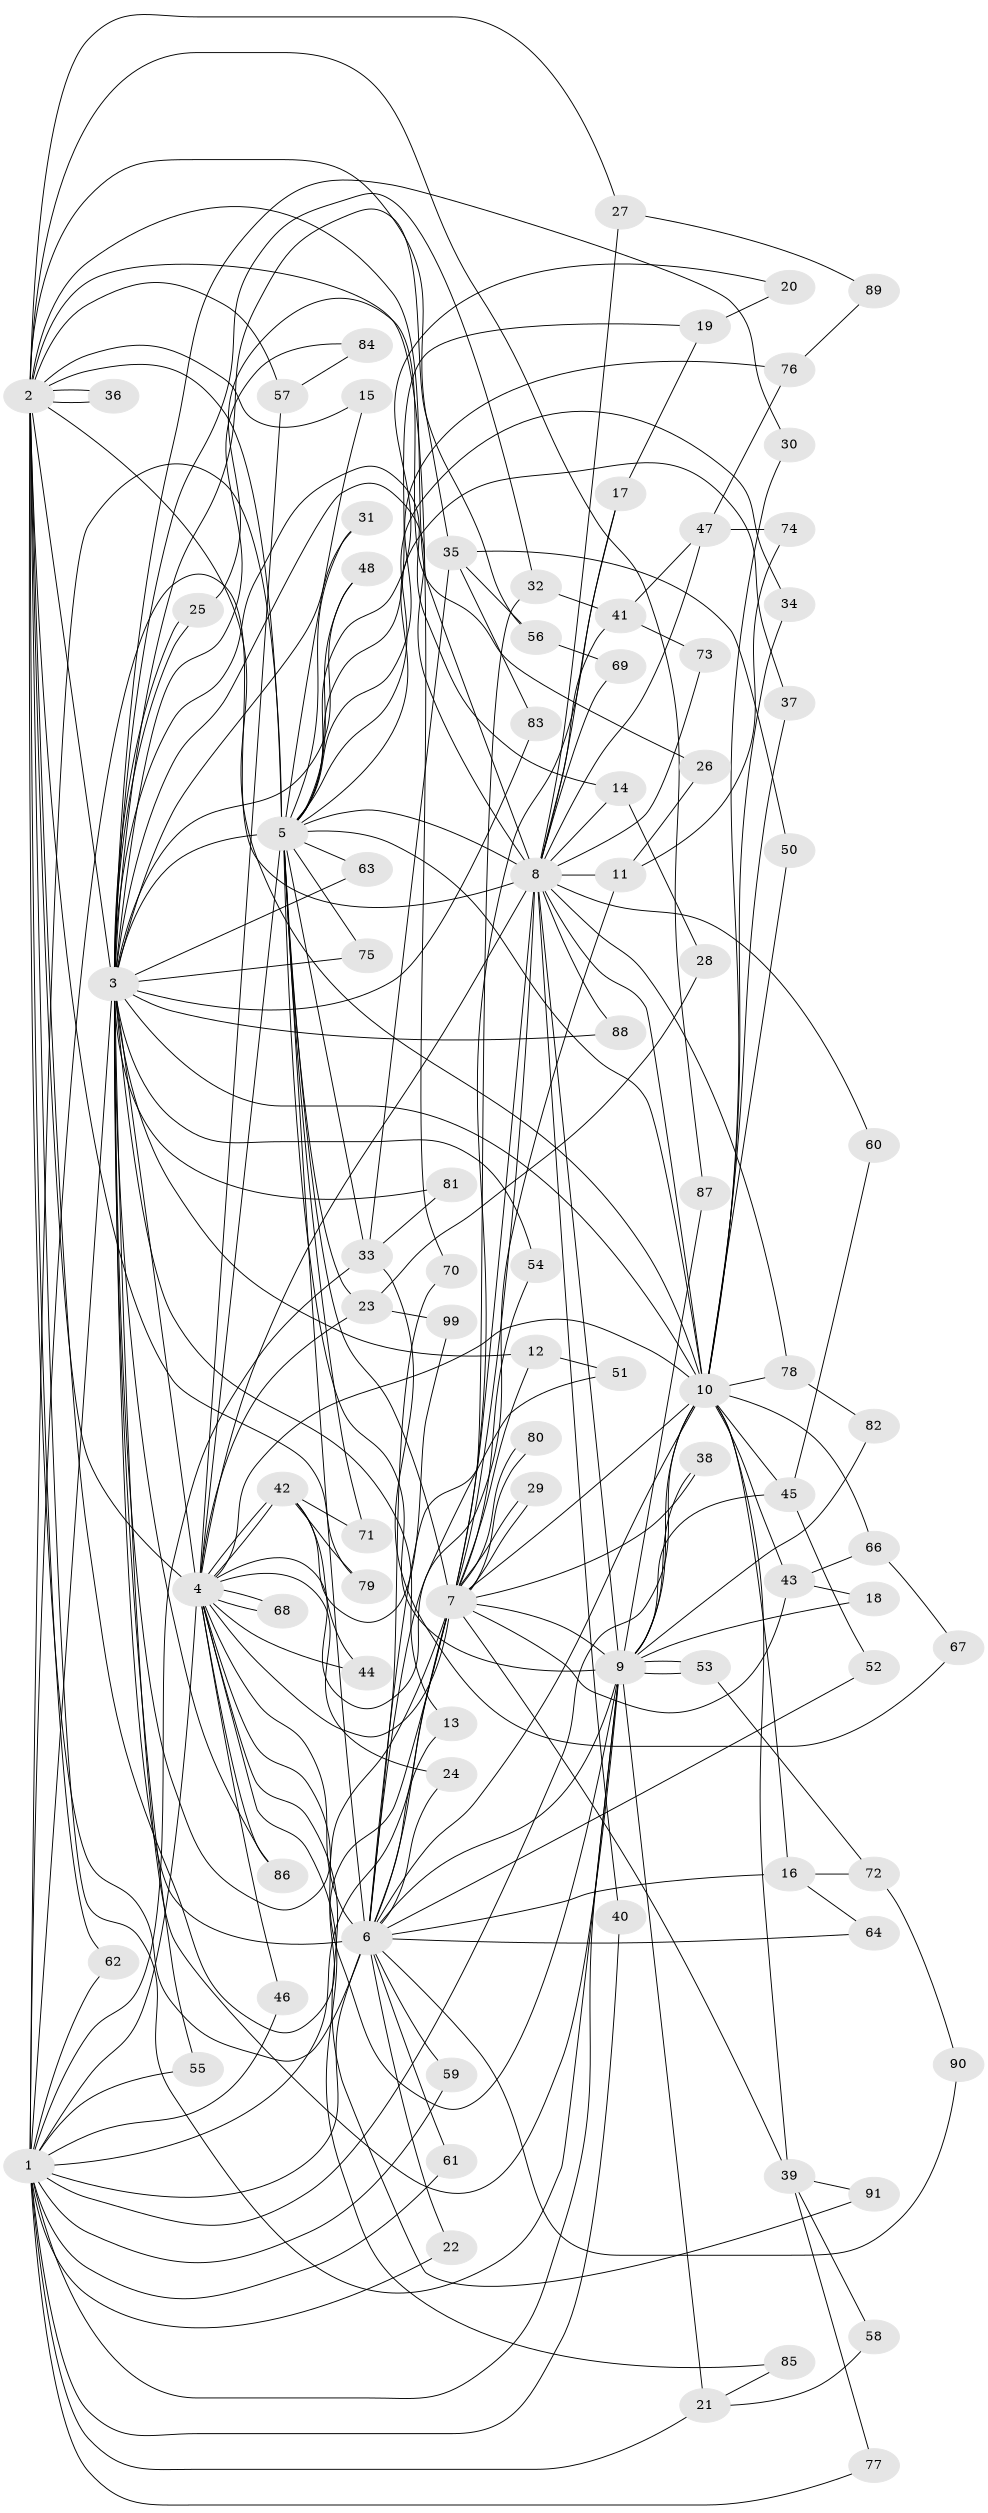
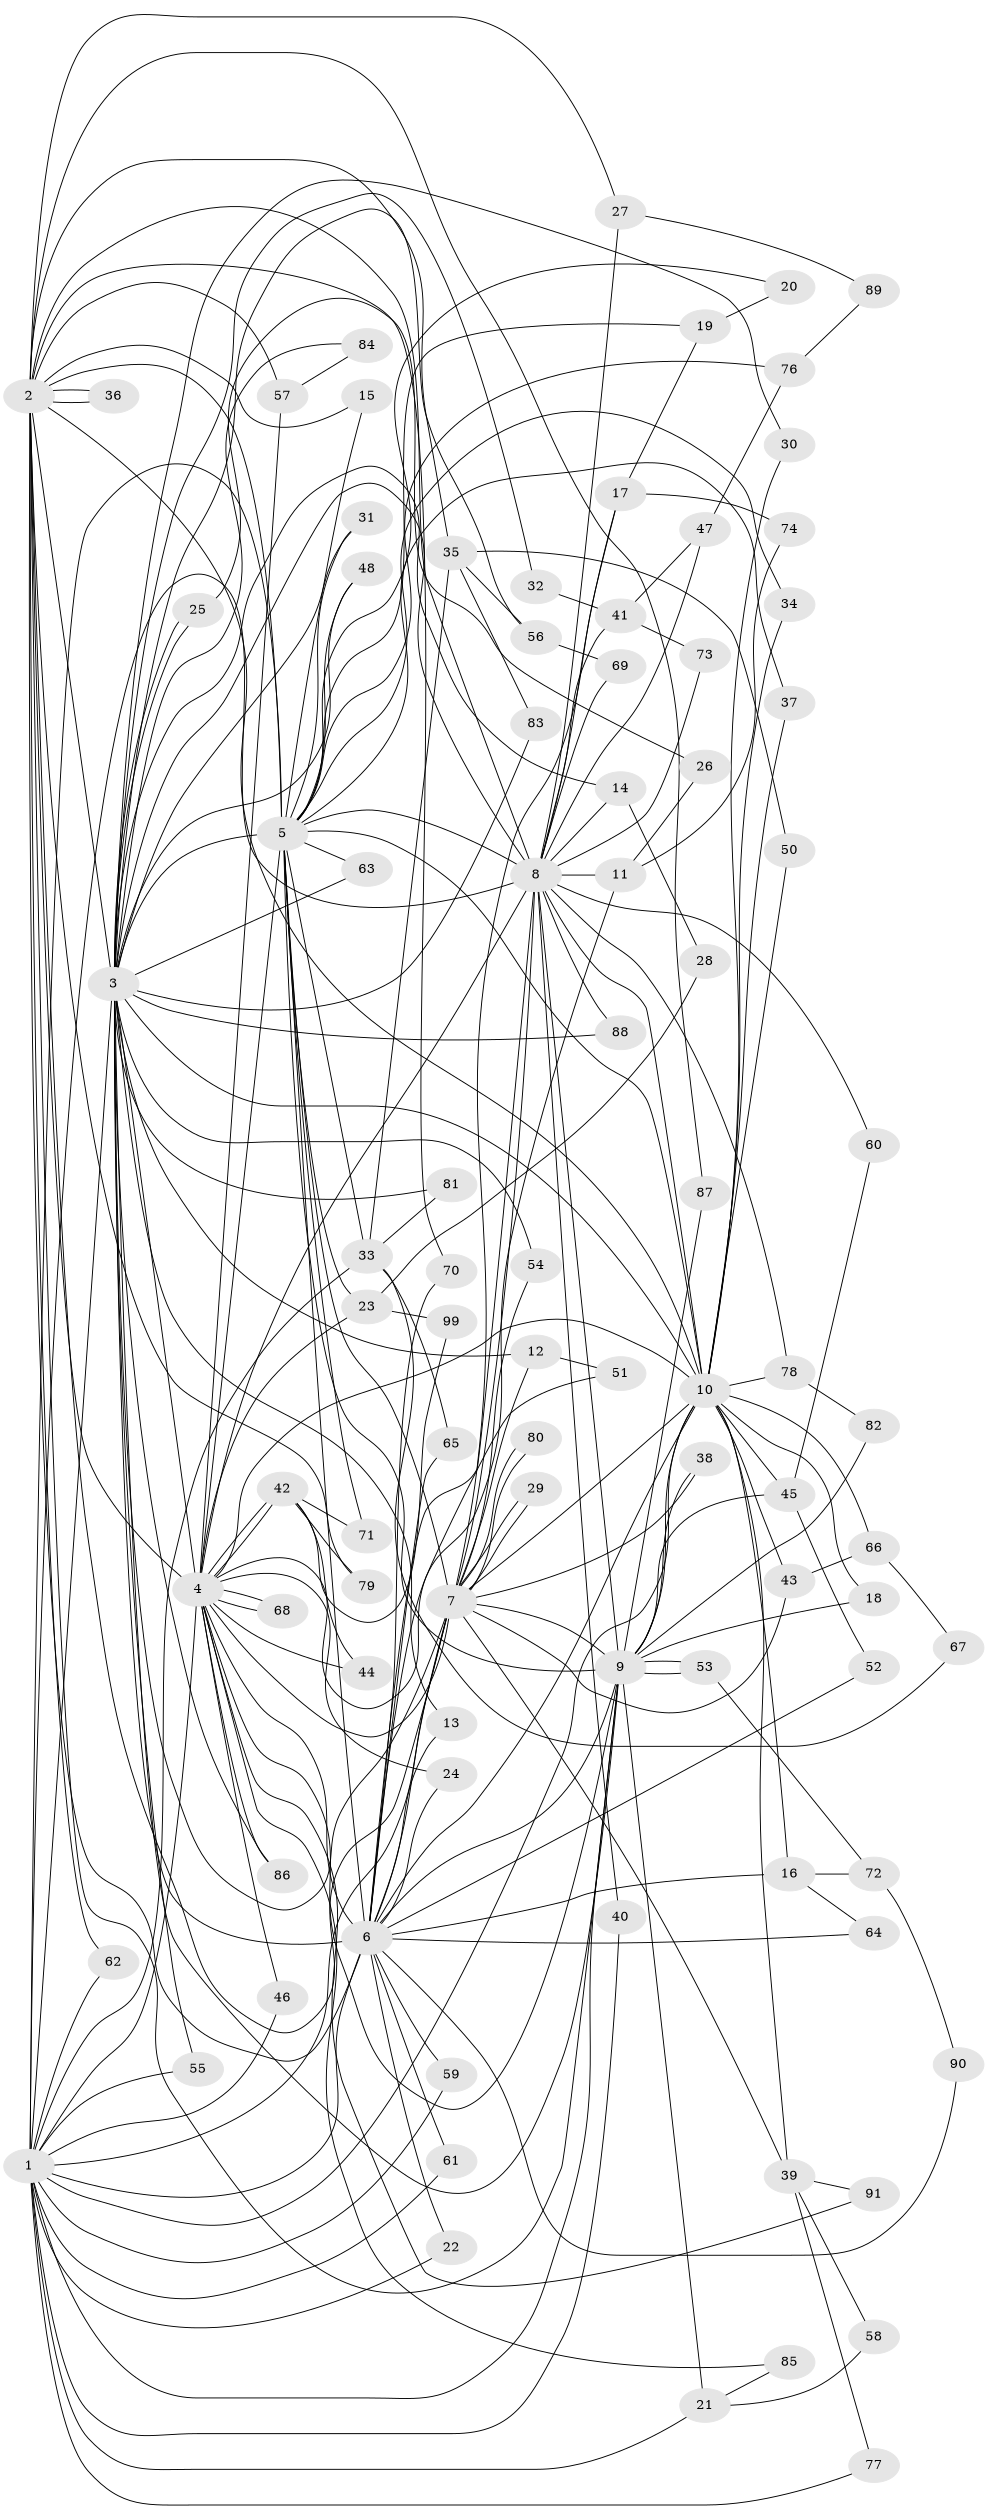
(740, 530) -> (709, 500)
(487, 868) -> none
(367, 956) -> none
none -> (452, 1444)
(825, 1589) -> (818, 1474)
